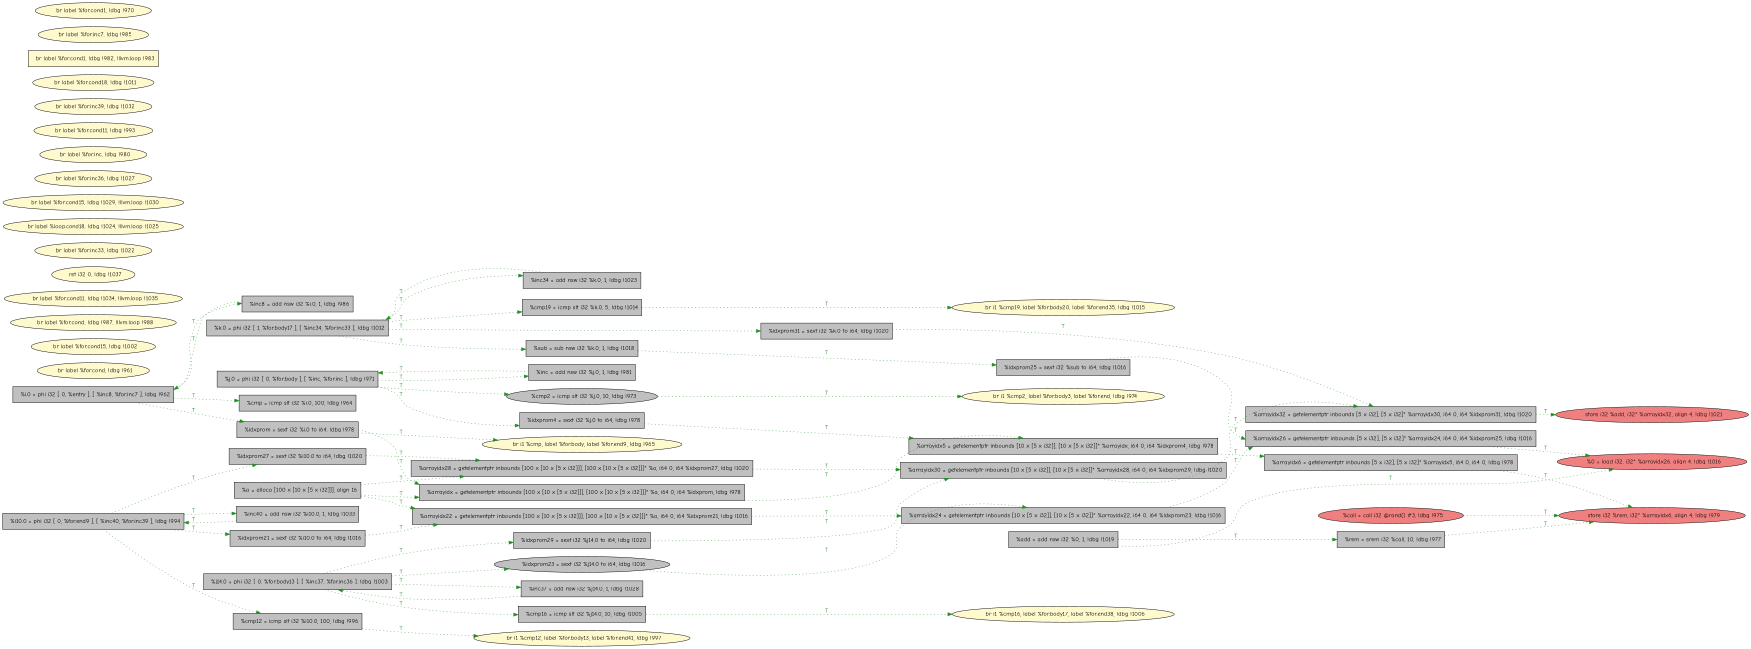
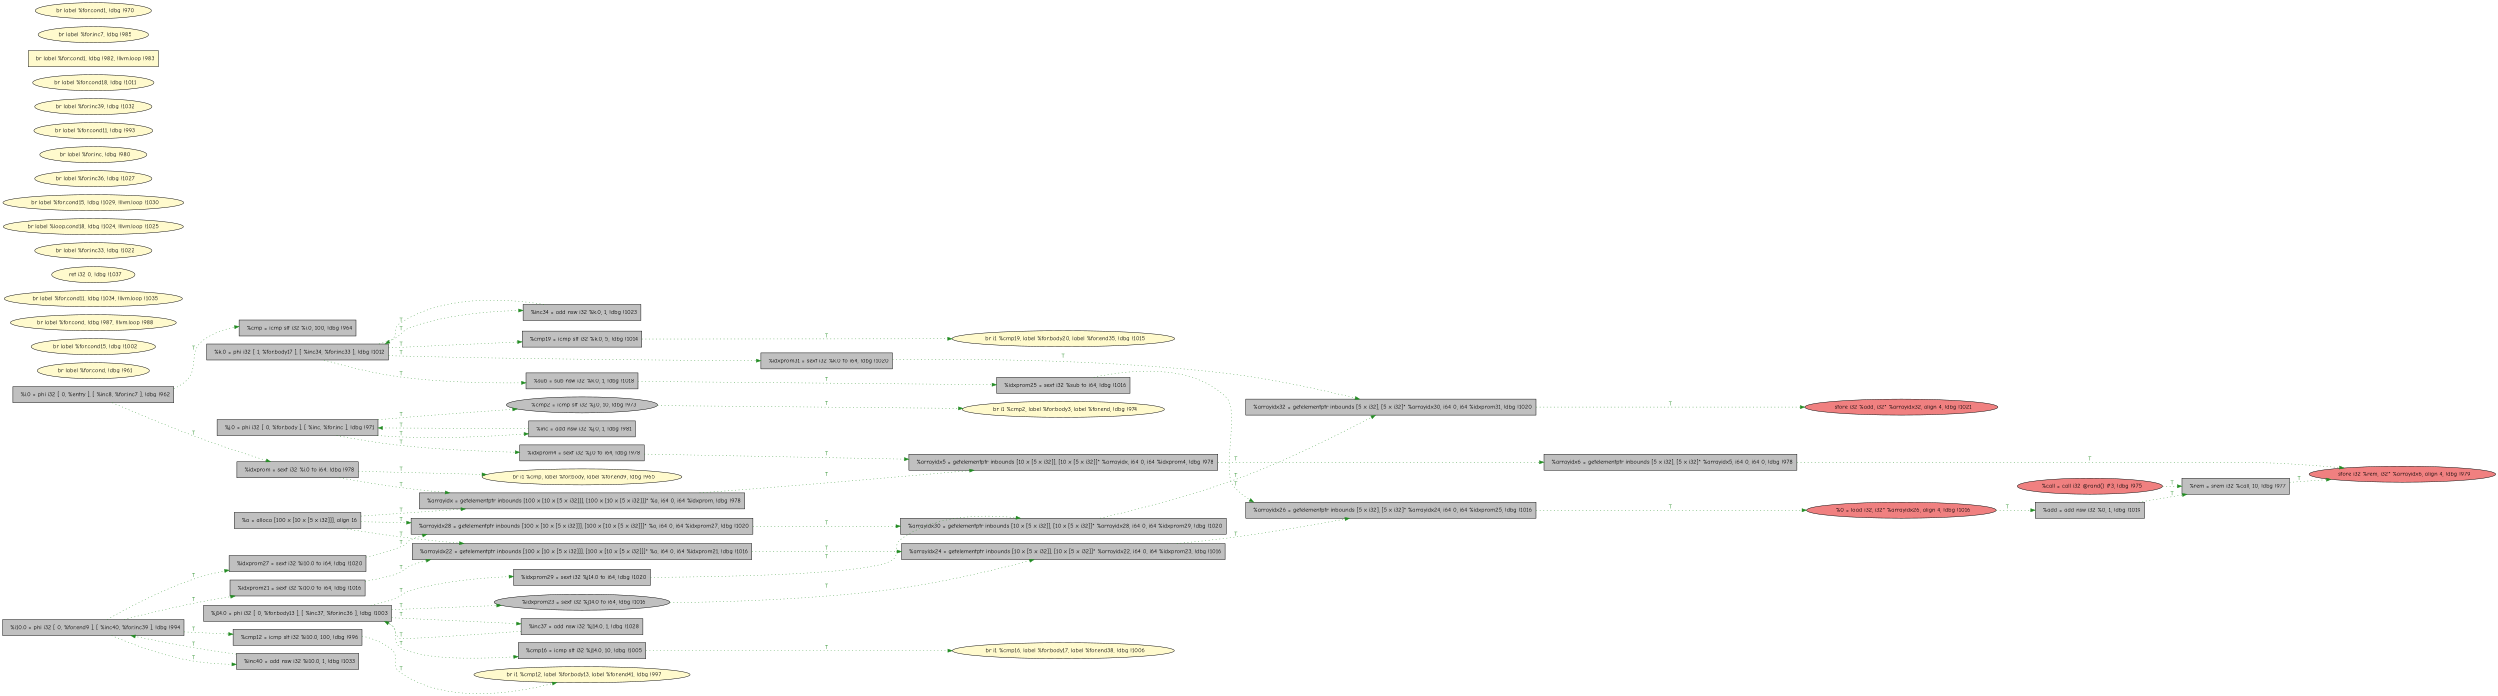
(298, 304) -> none
(1356, 485) -> (2013, 510)
(1509, 516) -> (2170, 486)
